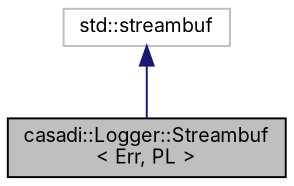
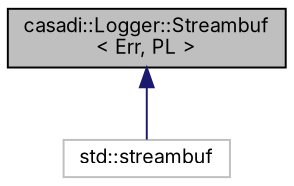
(147, 92) -> (147, 114)
